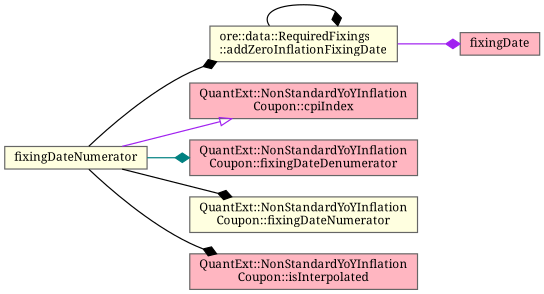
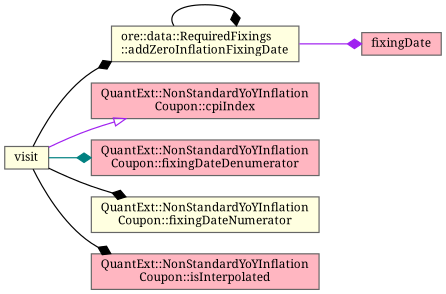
(76, 158) -> (27, 158)
